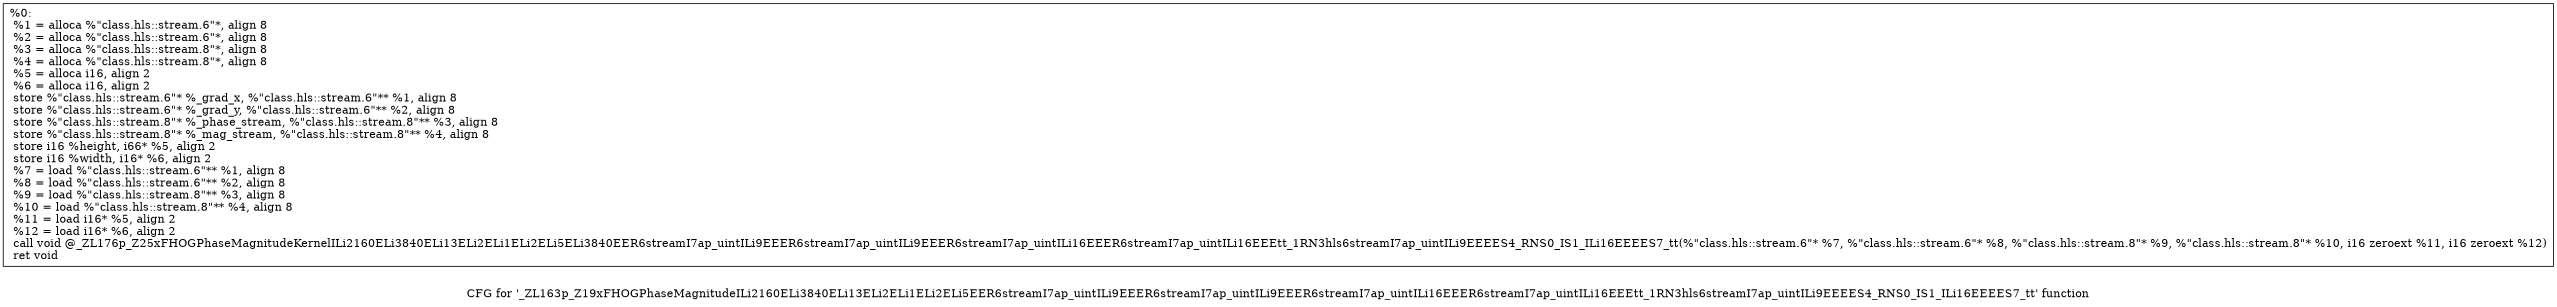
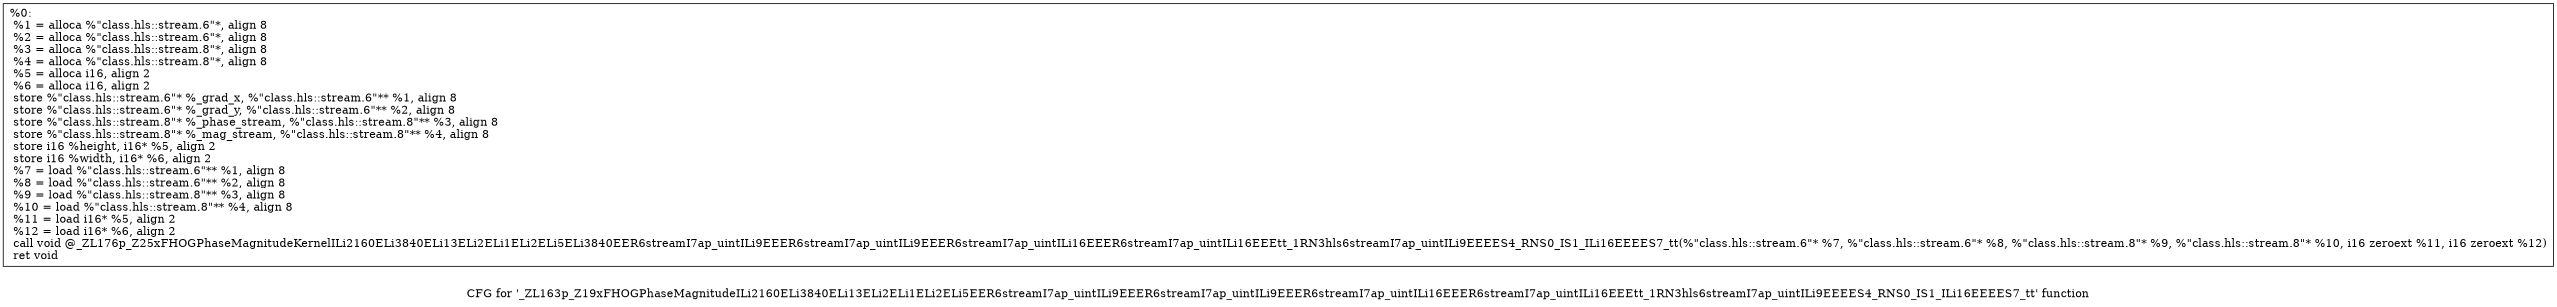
(113, 147) -> (113, 147)
